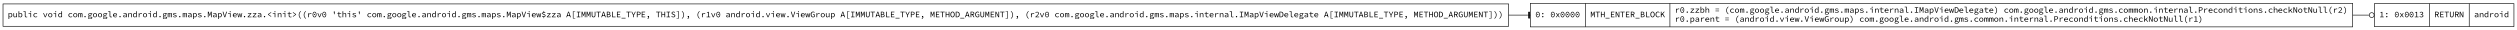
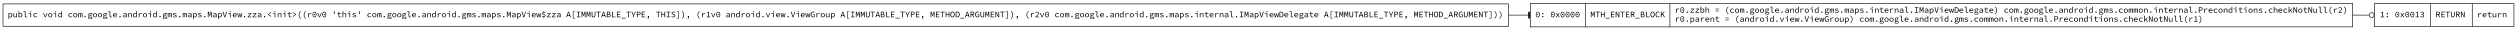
(2492, 15) -> (2492, 15)
